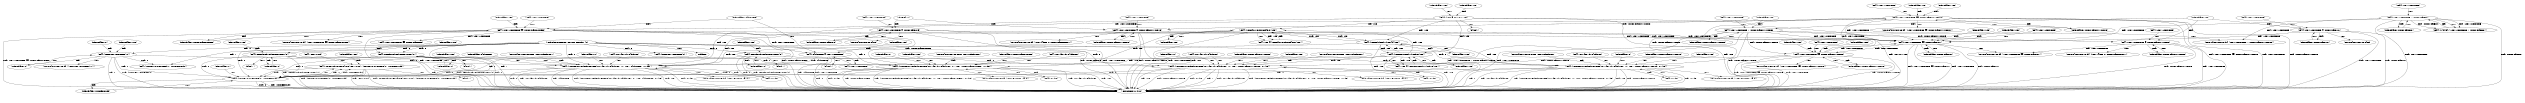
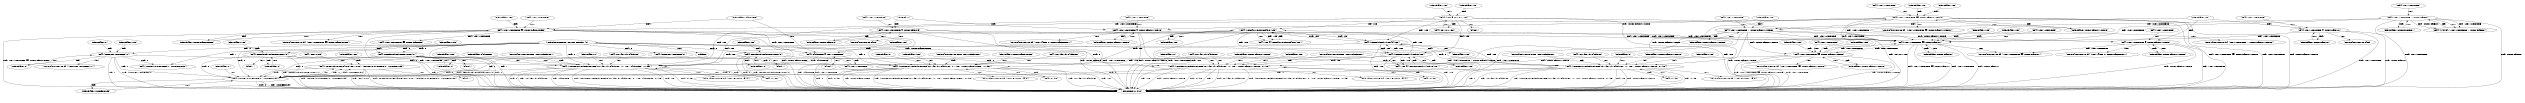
(2307, 22) -> (2081, 24)
none -> (1444, 30)
(2399, 30) -> (2399, 30)
none -> (1301, 50)
